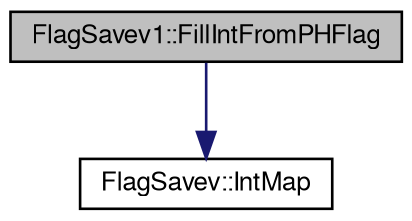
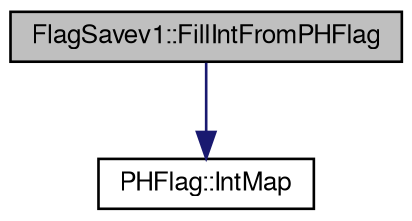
(206, 184) -> (206, 184)
